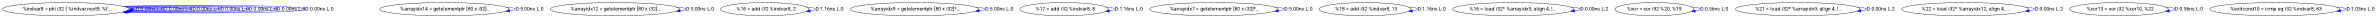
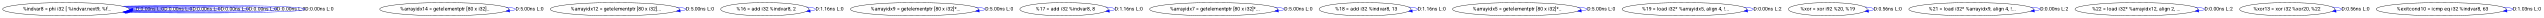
(1513, 9) -> (1684, 9)
none -> (1516, 9)
(1965, 9) -> (2137, 9)
(2119, 9) -> (2287, 9)
